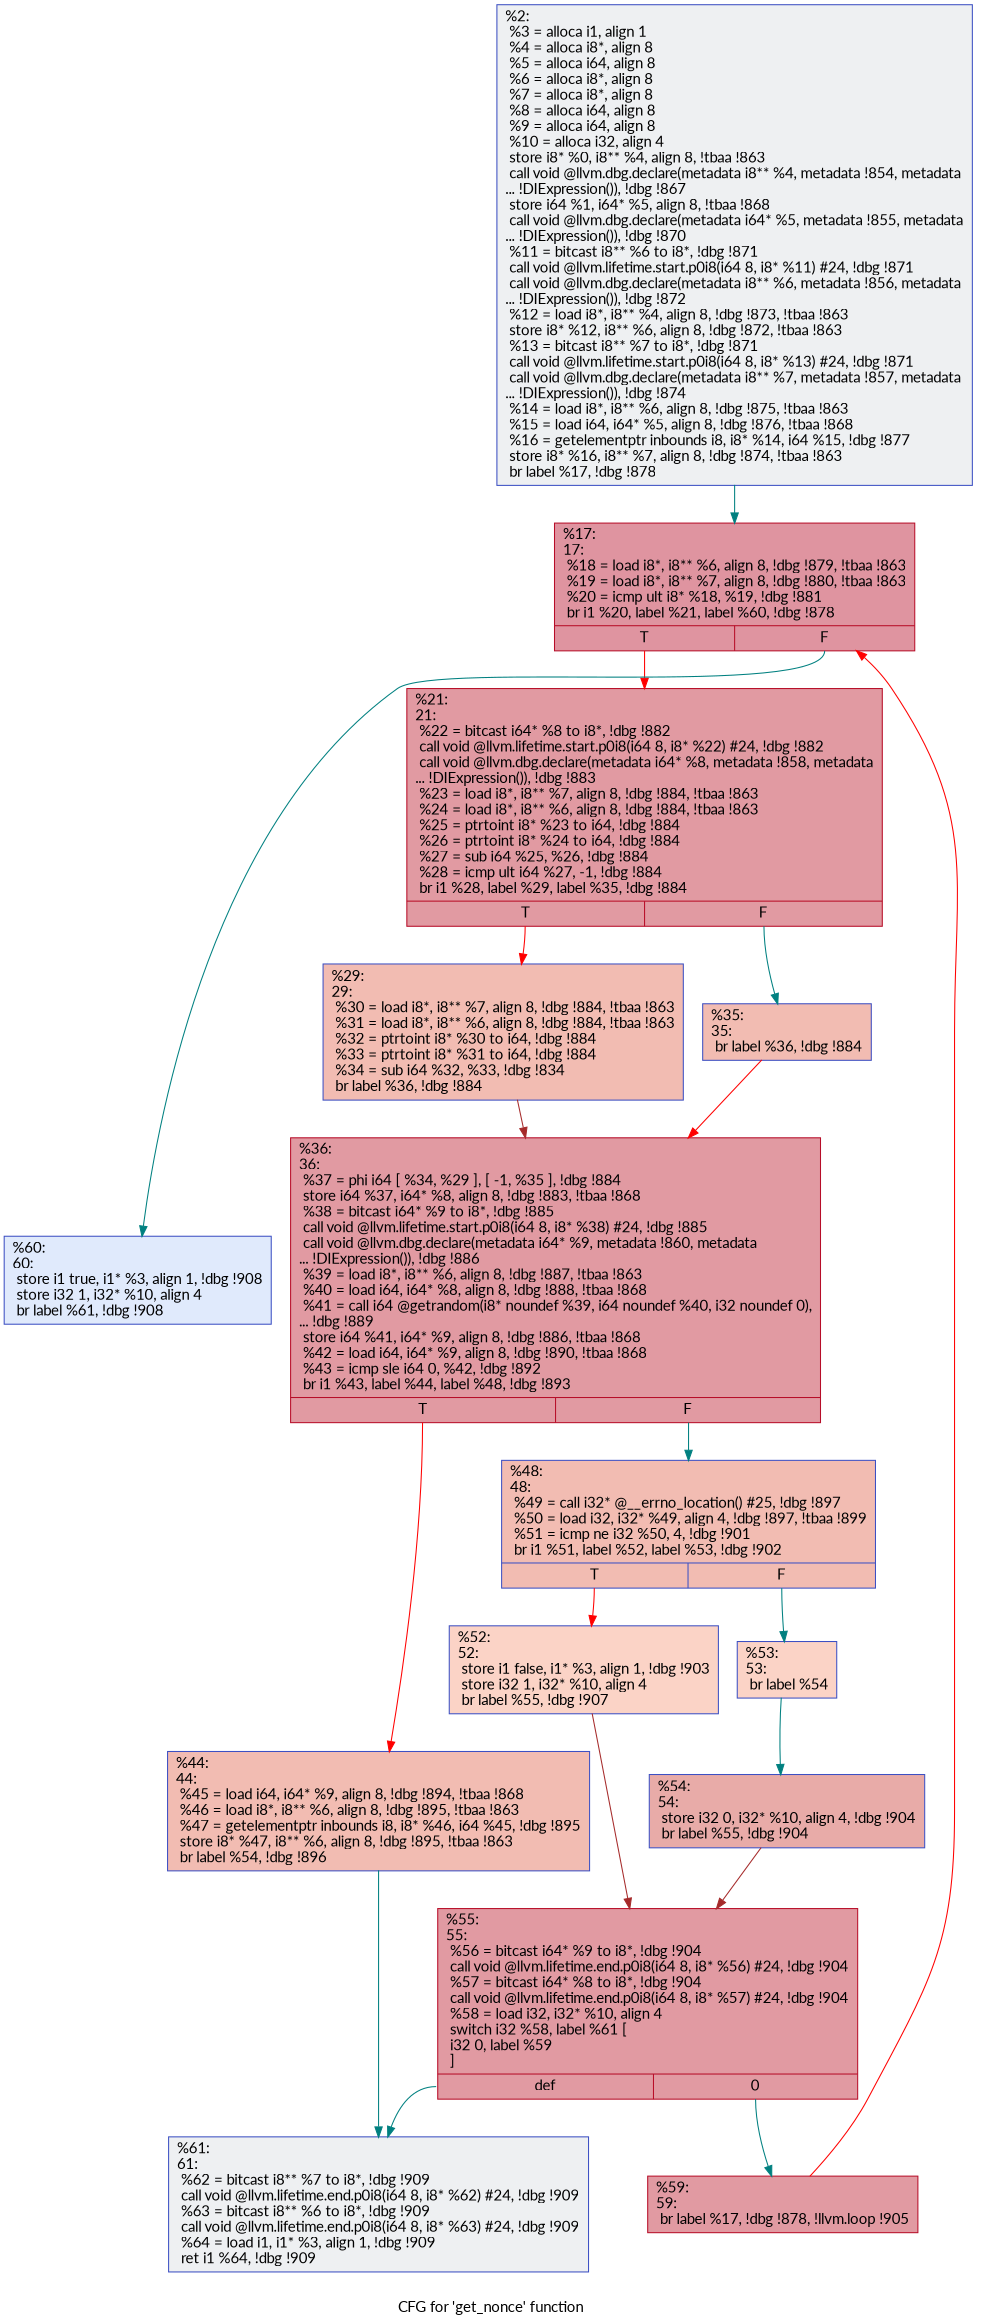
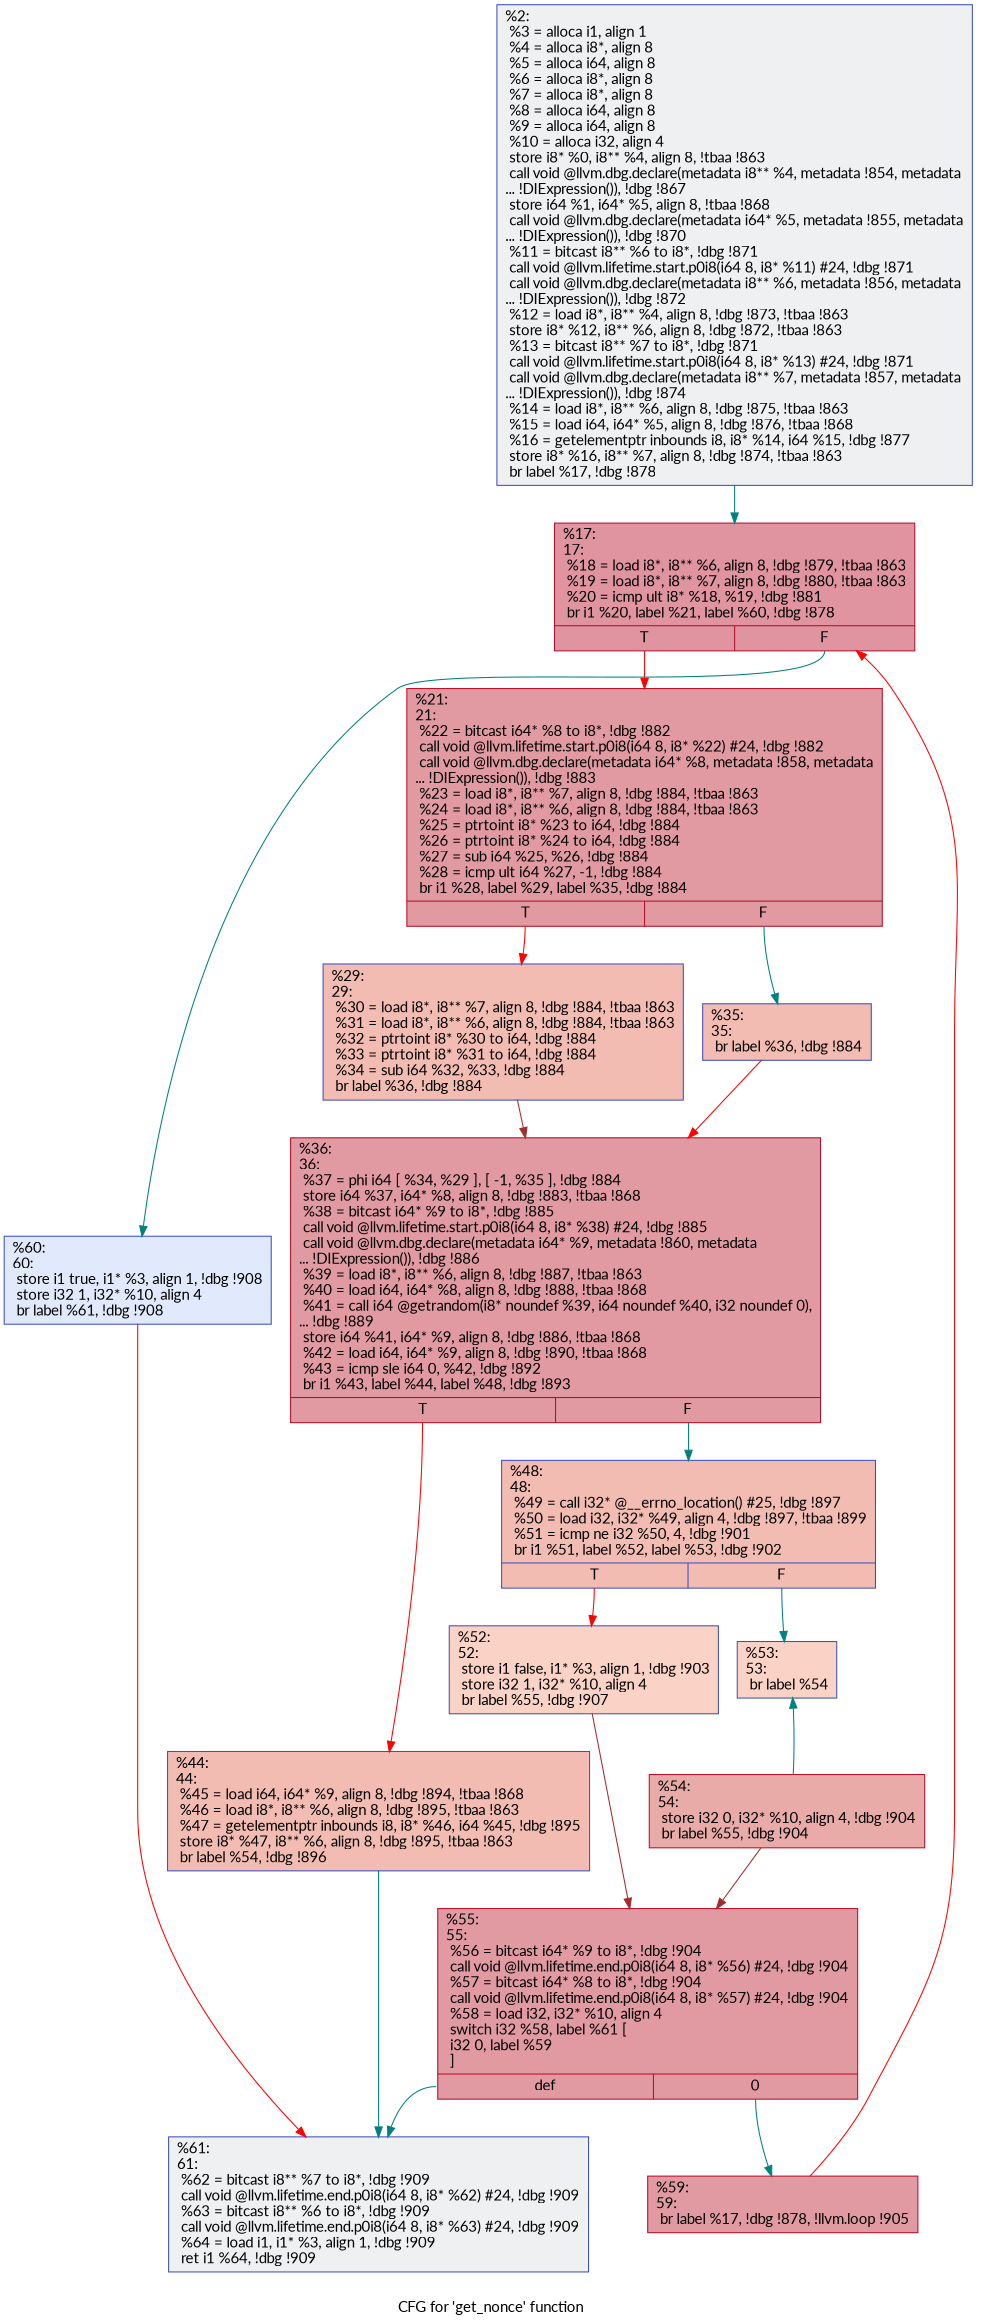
(448, 1071) -> (448, 1071)
(780, 1731) -> (794, 1742)
none -> (138, 1750)
(787, 1811) -> (787, 1811)
